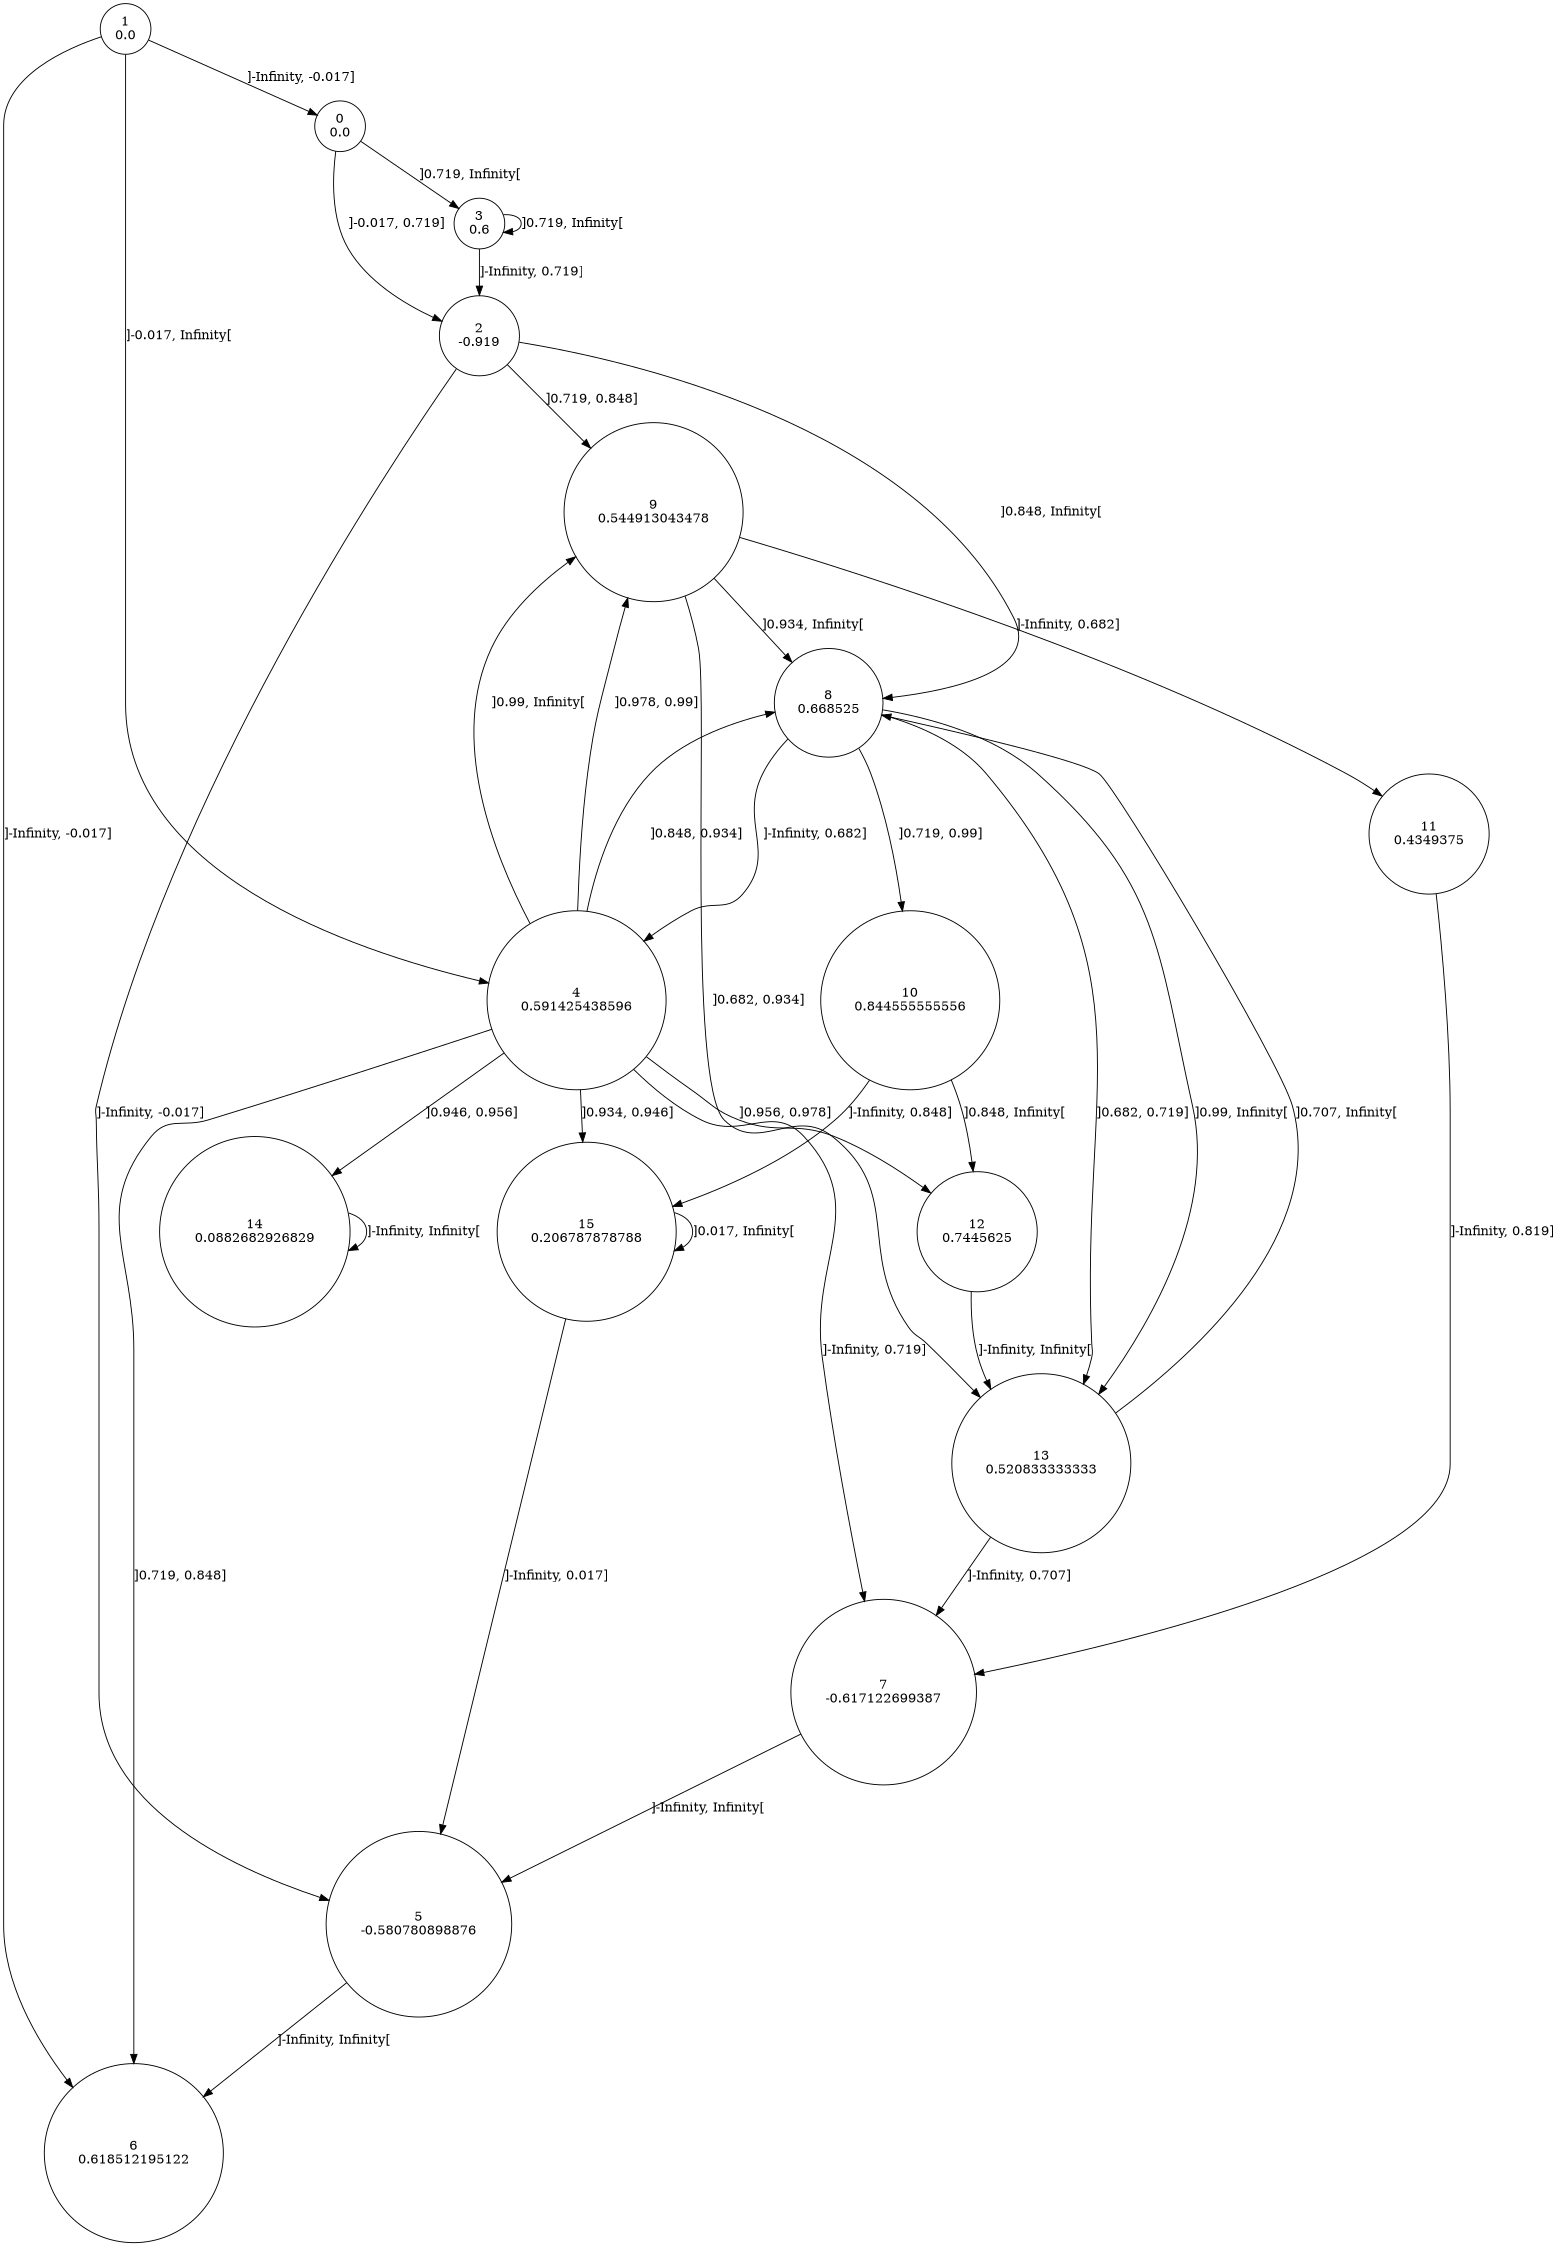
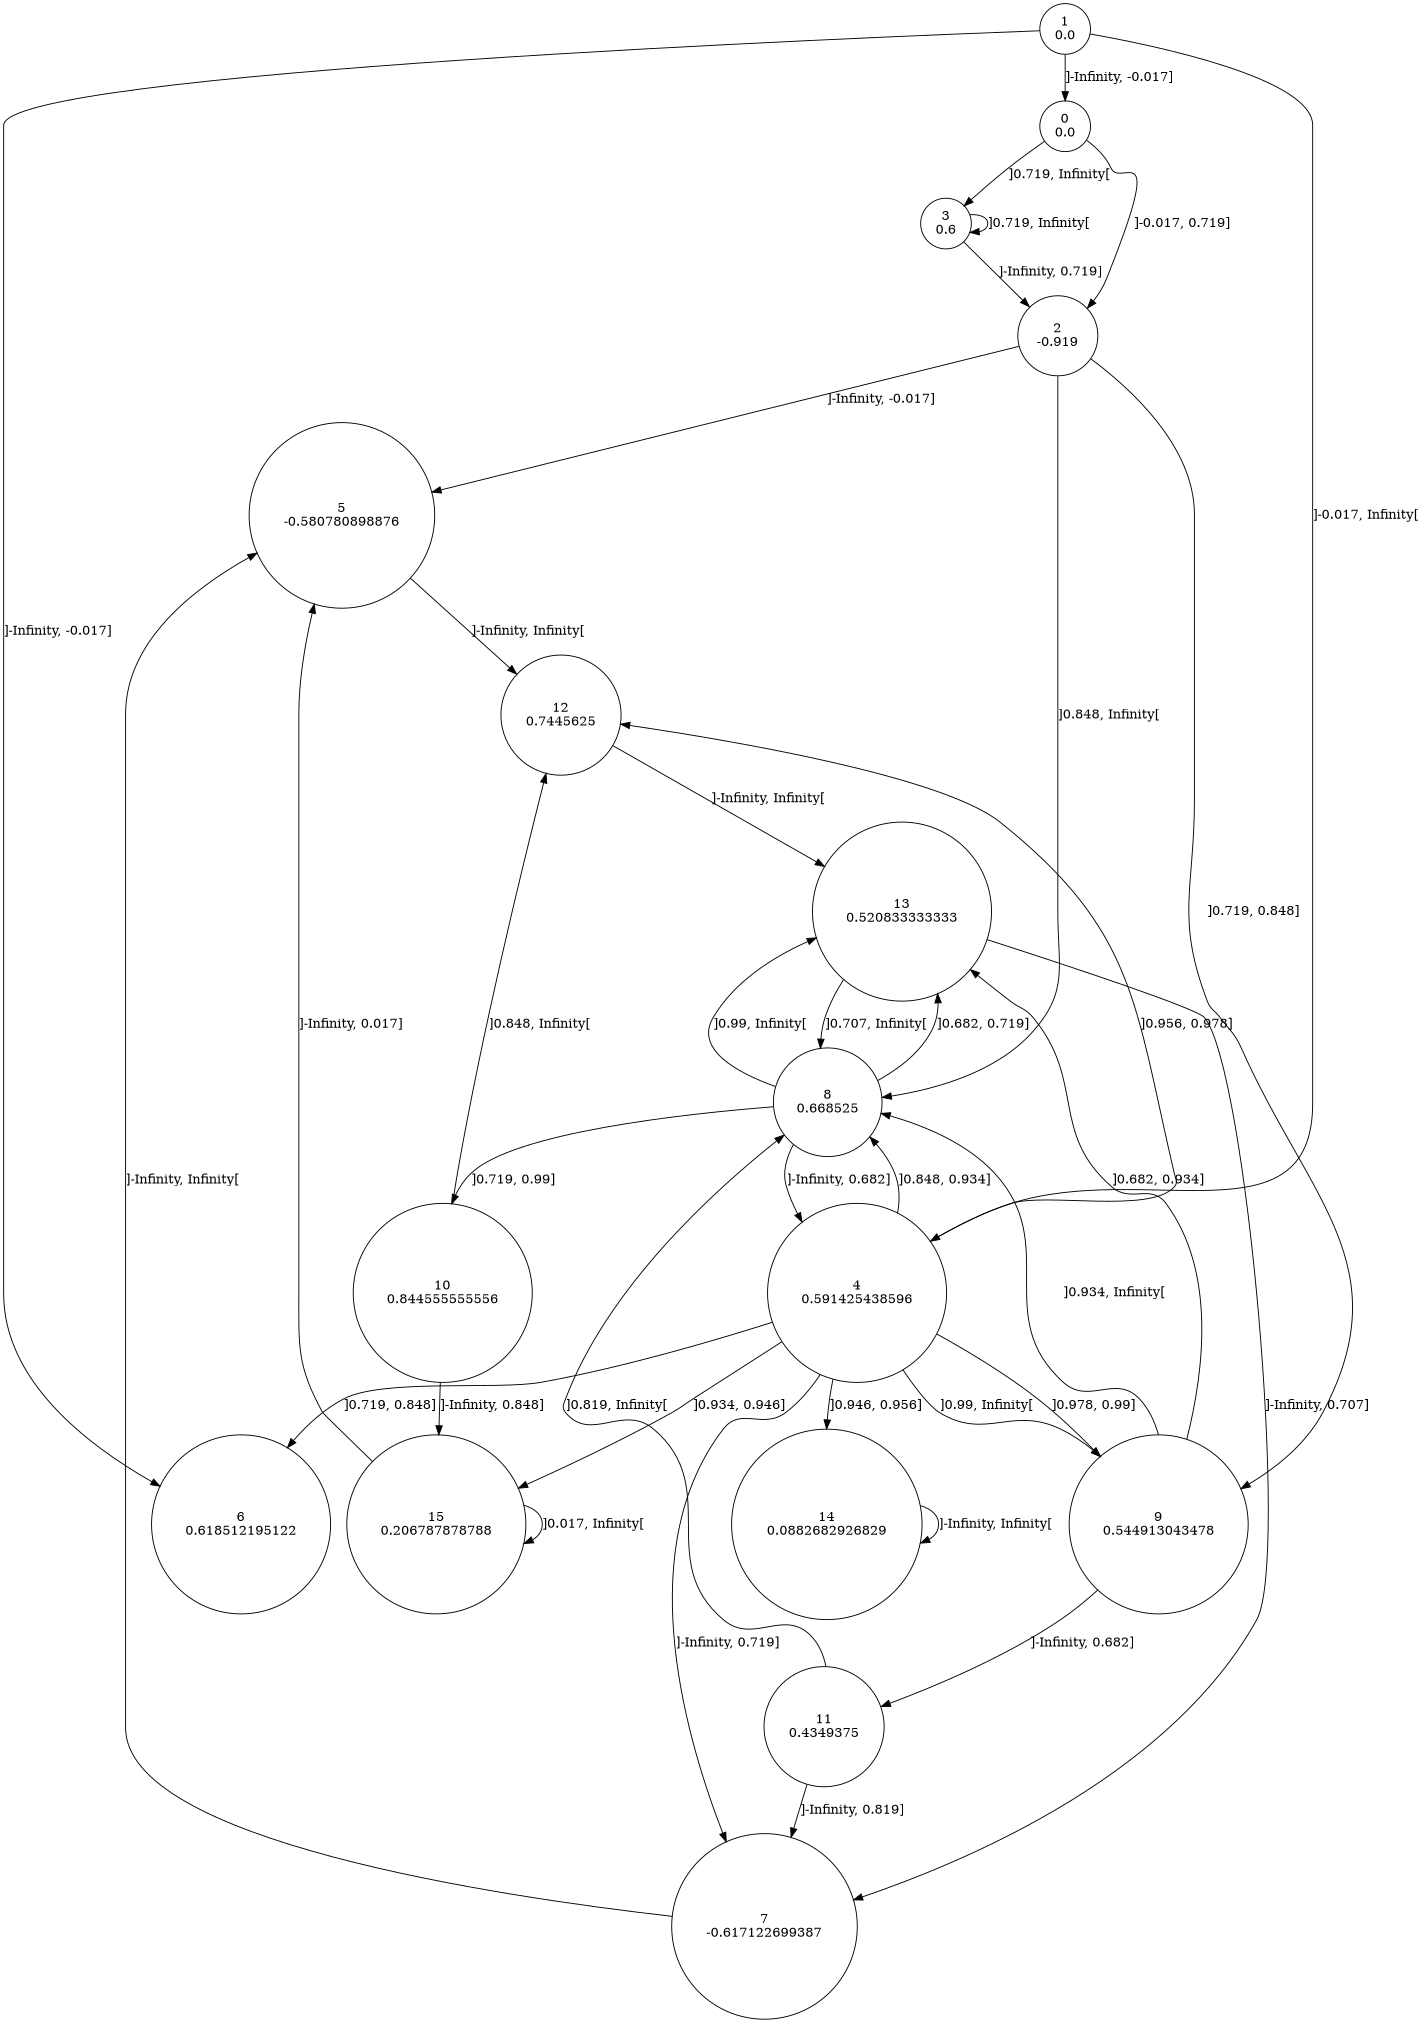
none -> (602, 1424)
(279, 2037) -> (460, 623)
